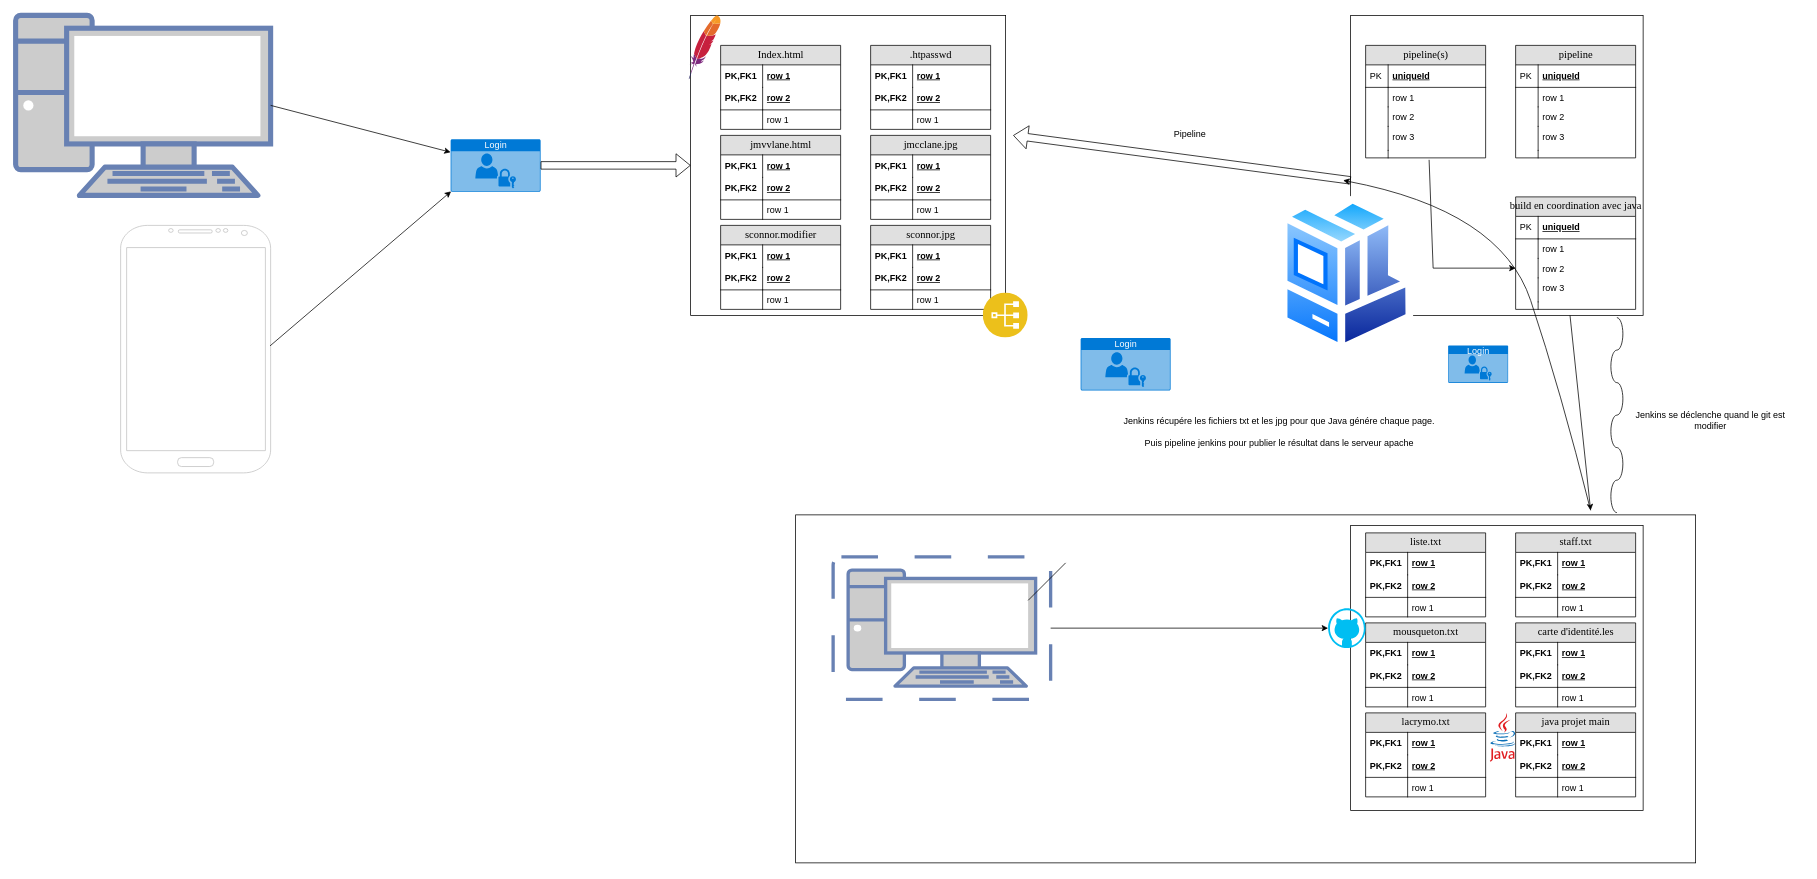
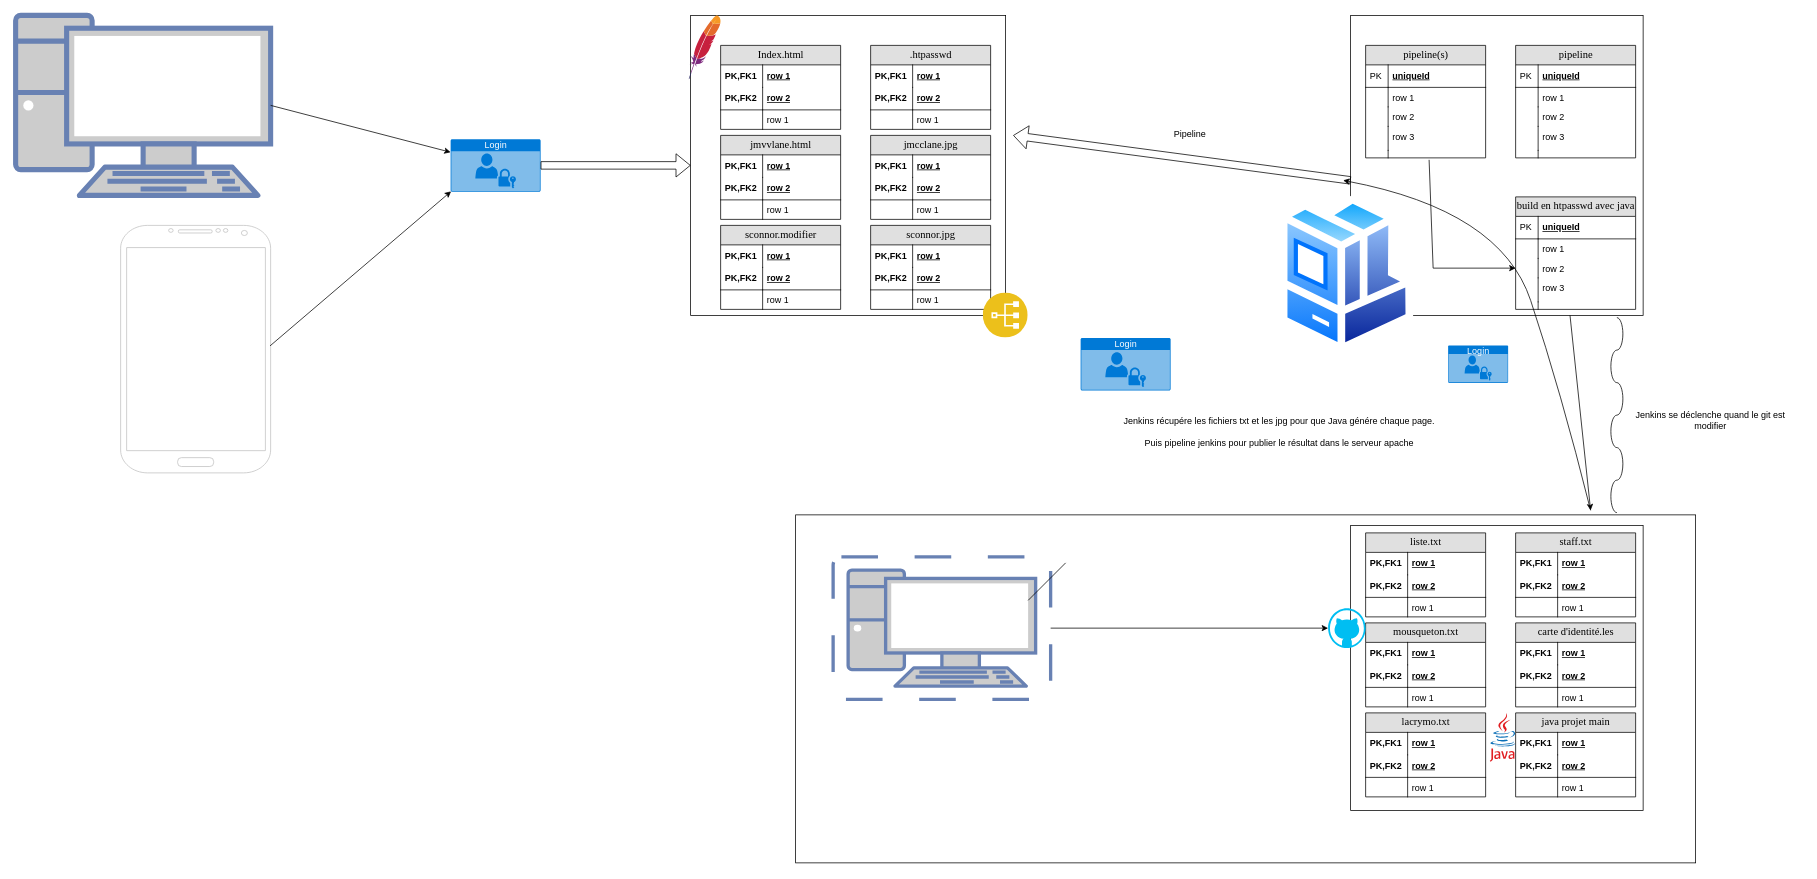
(1576, 207) -> (1576, 207)
